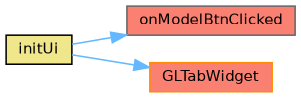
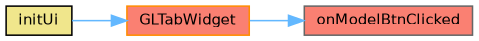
(92, 41) -> (269, 21)
